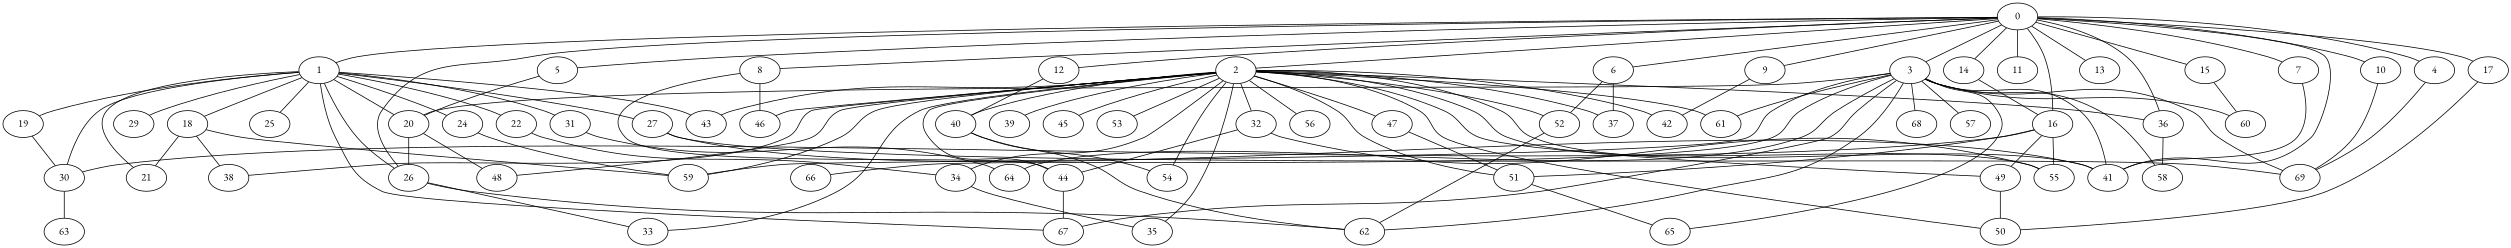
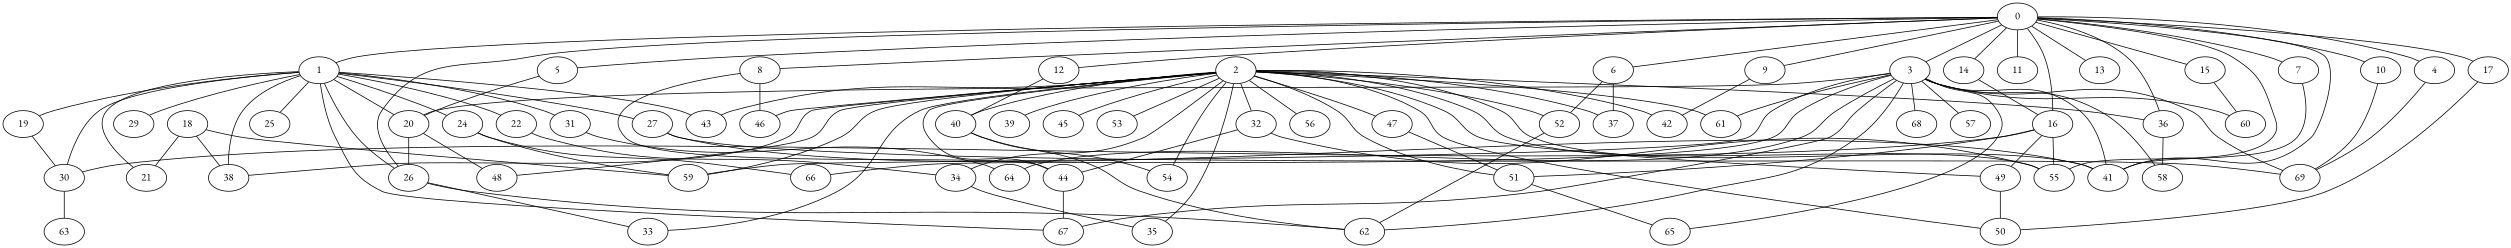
(1627, 43) -> (2267, 96)
(253, 97) -> (247, 106)
none -> (610, 157)
